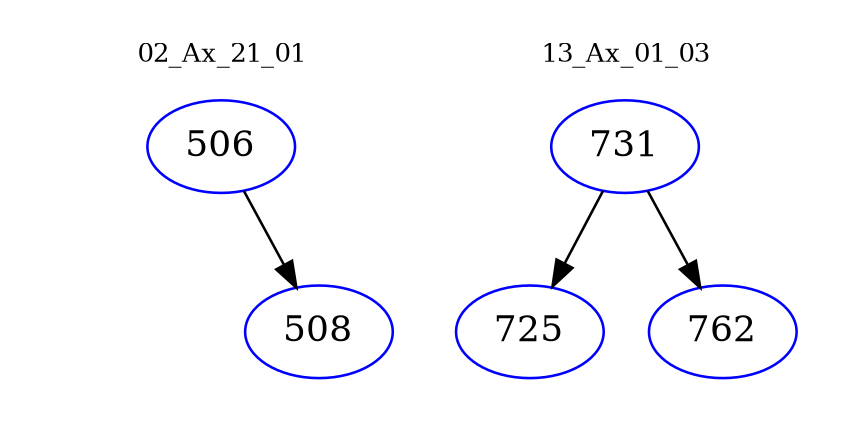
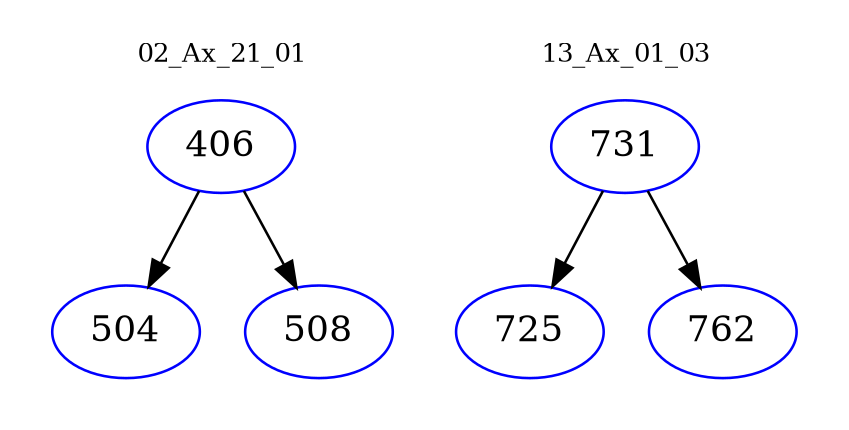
(221, 147) -> (221, 147)
none -> (126, 332)
